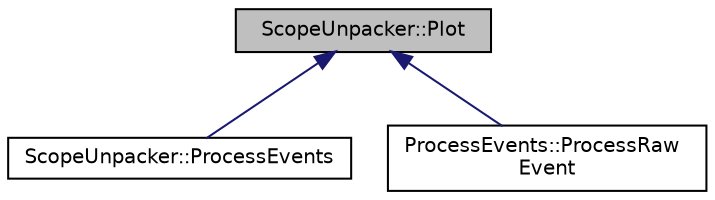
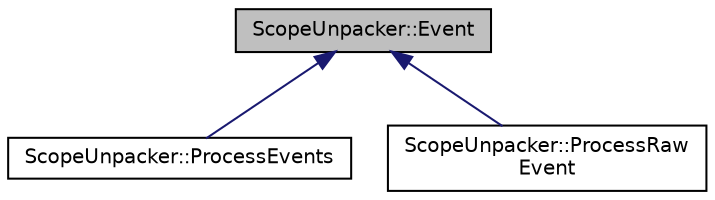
(363, 31) -> (363, 31)
(547, 158) -> (547, 158)
